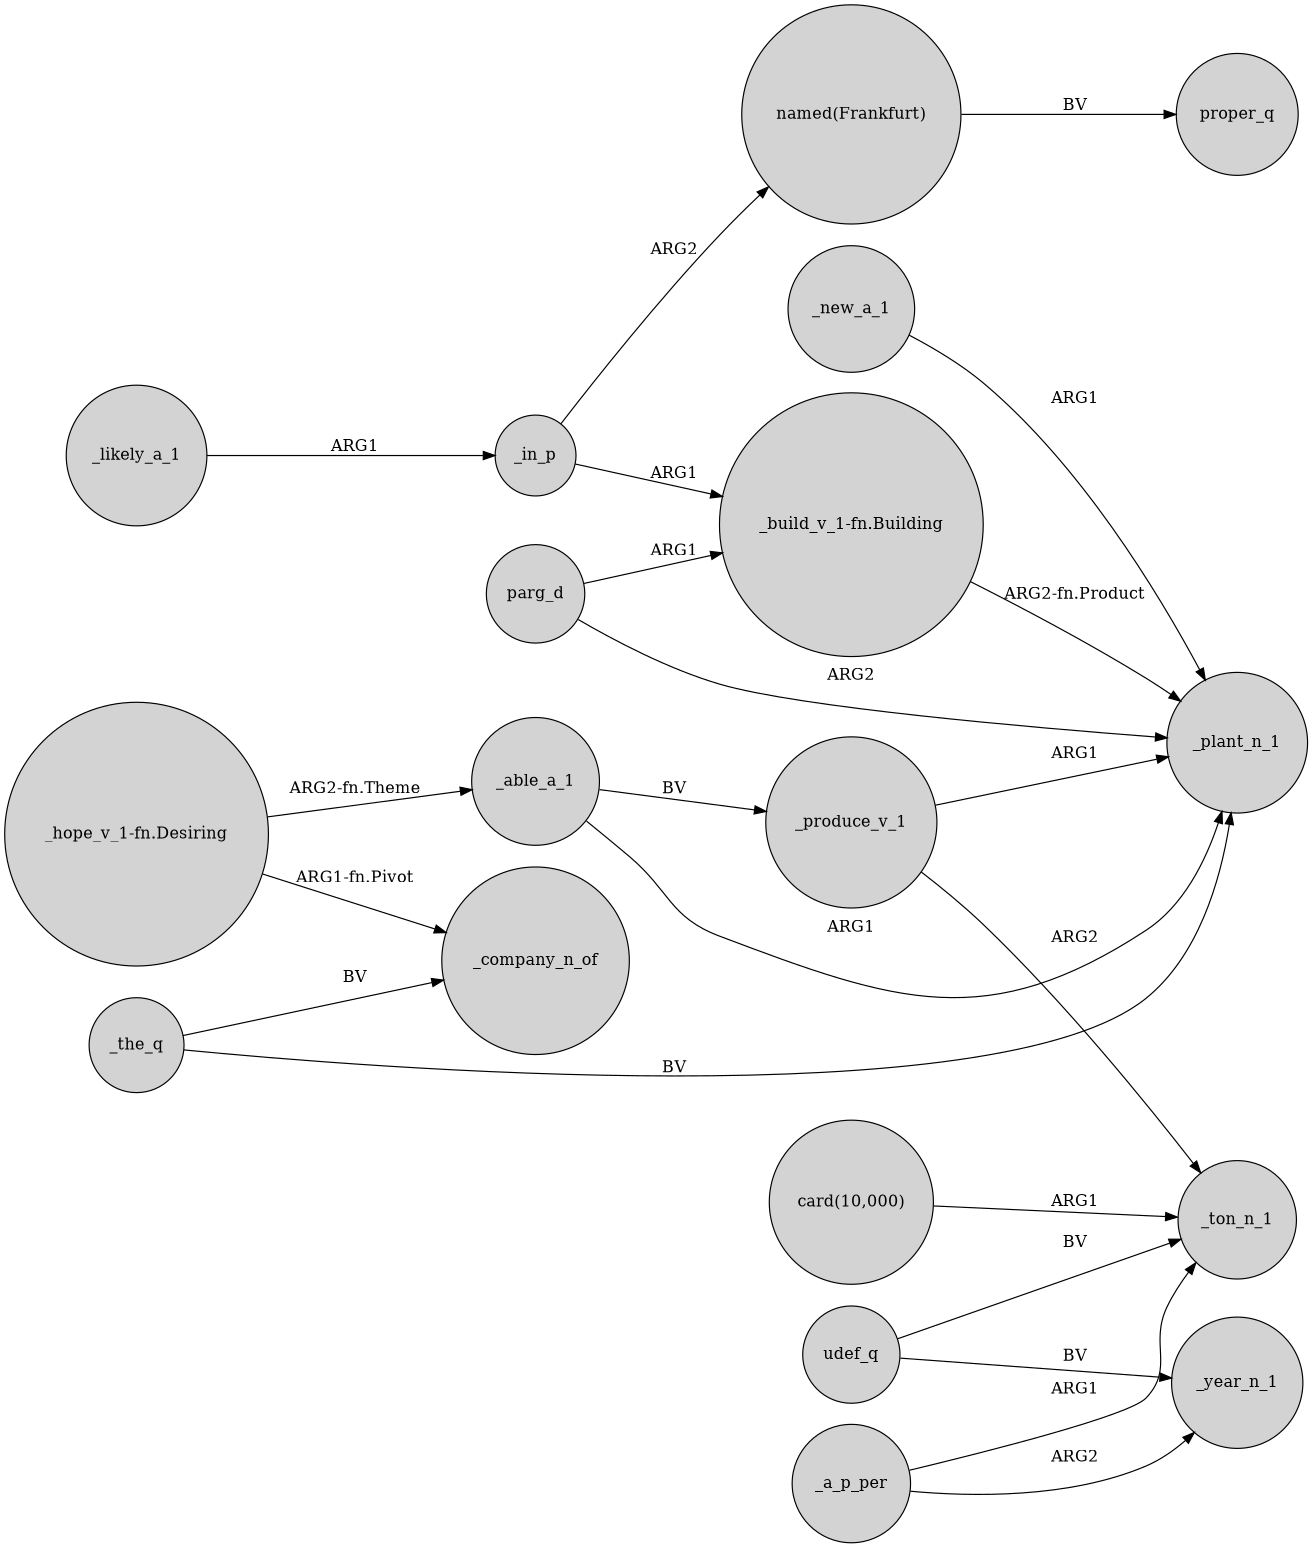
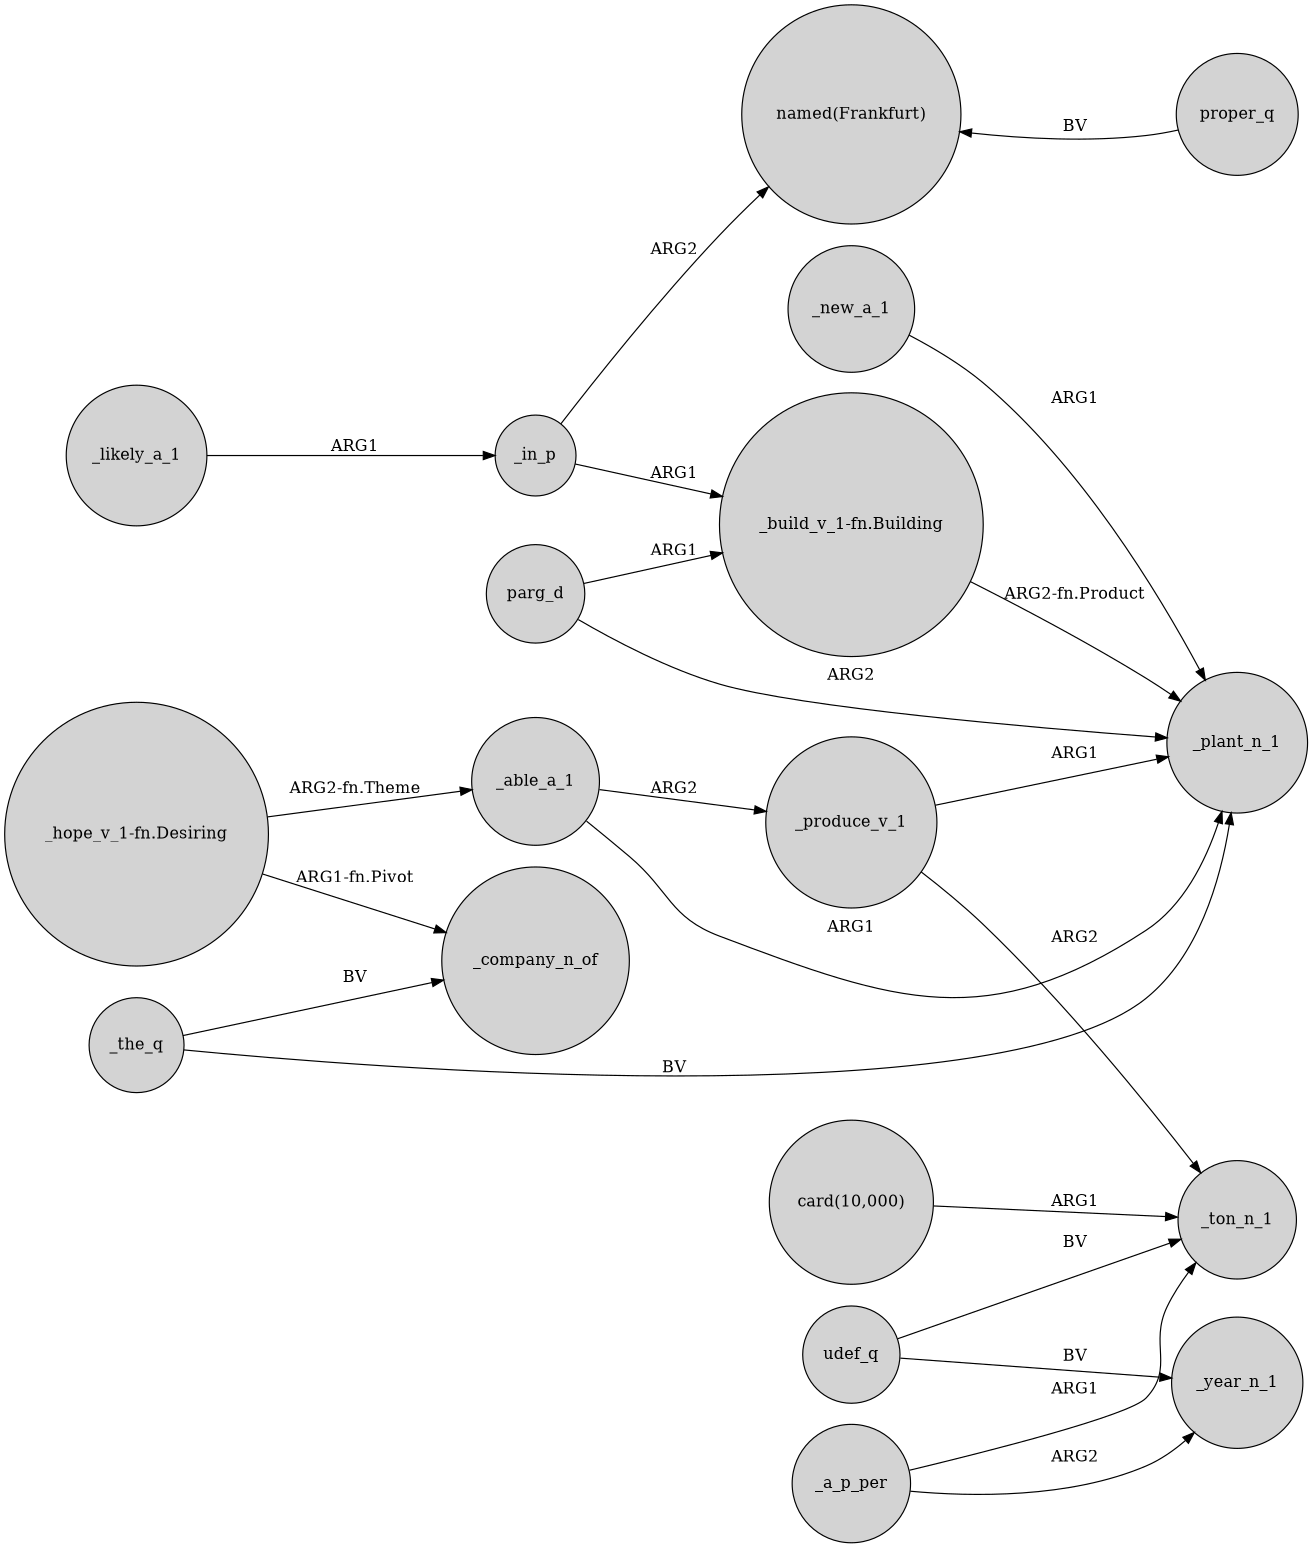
(1063, 114) -> (1075, 139)
(674, 789) -> (674, 789)
